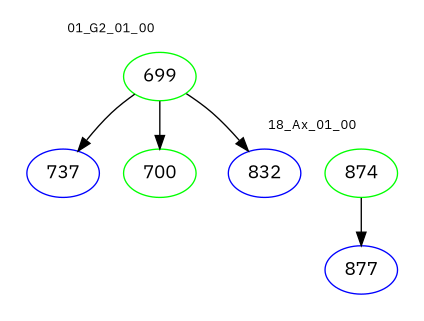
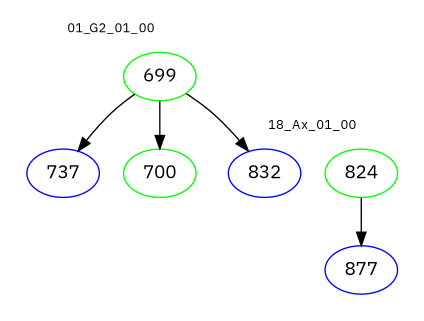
(361, 173) -> (361, 173)
